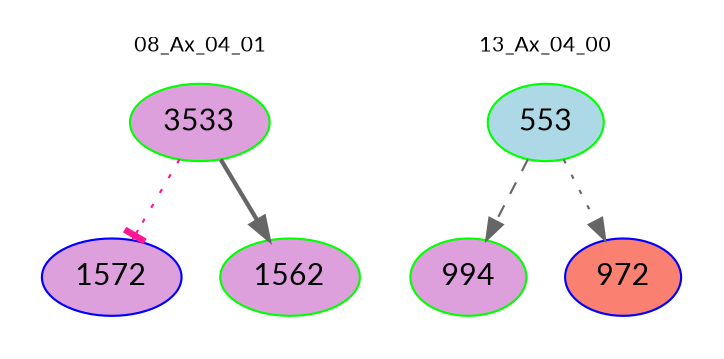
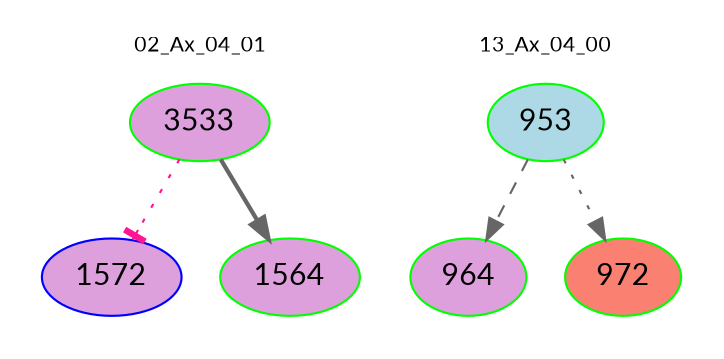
(201, 46) -> (201, 46)
(546, 122) -> (546, 122)
(290, 277) -> (290, 277)
(468, 277) -> (468, 277)
(623, 277) -> (623, 277)
